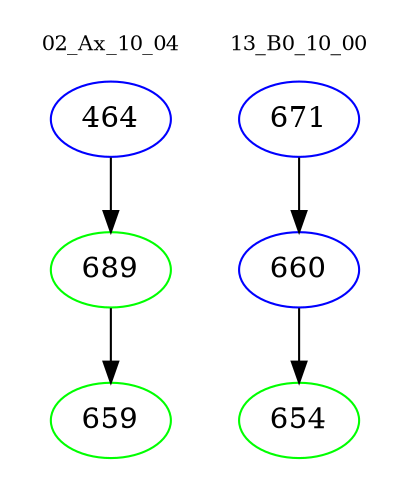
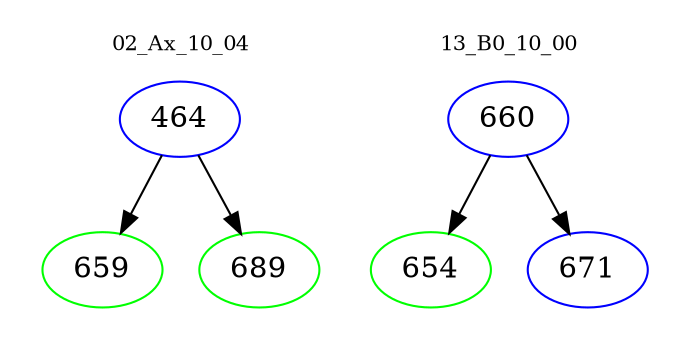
(299, 184) -> (543, 185)
(111, 335) -> (146, 185)
